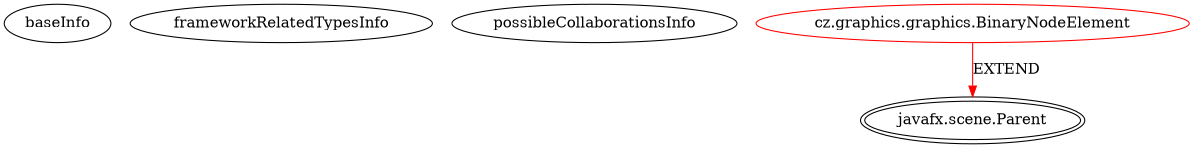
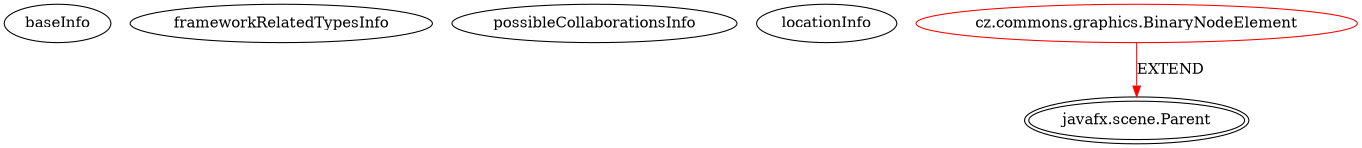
none -> (827, 23)
(973, 23) -> (1137, 23)
